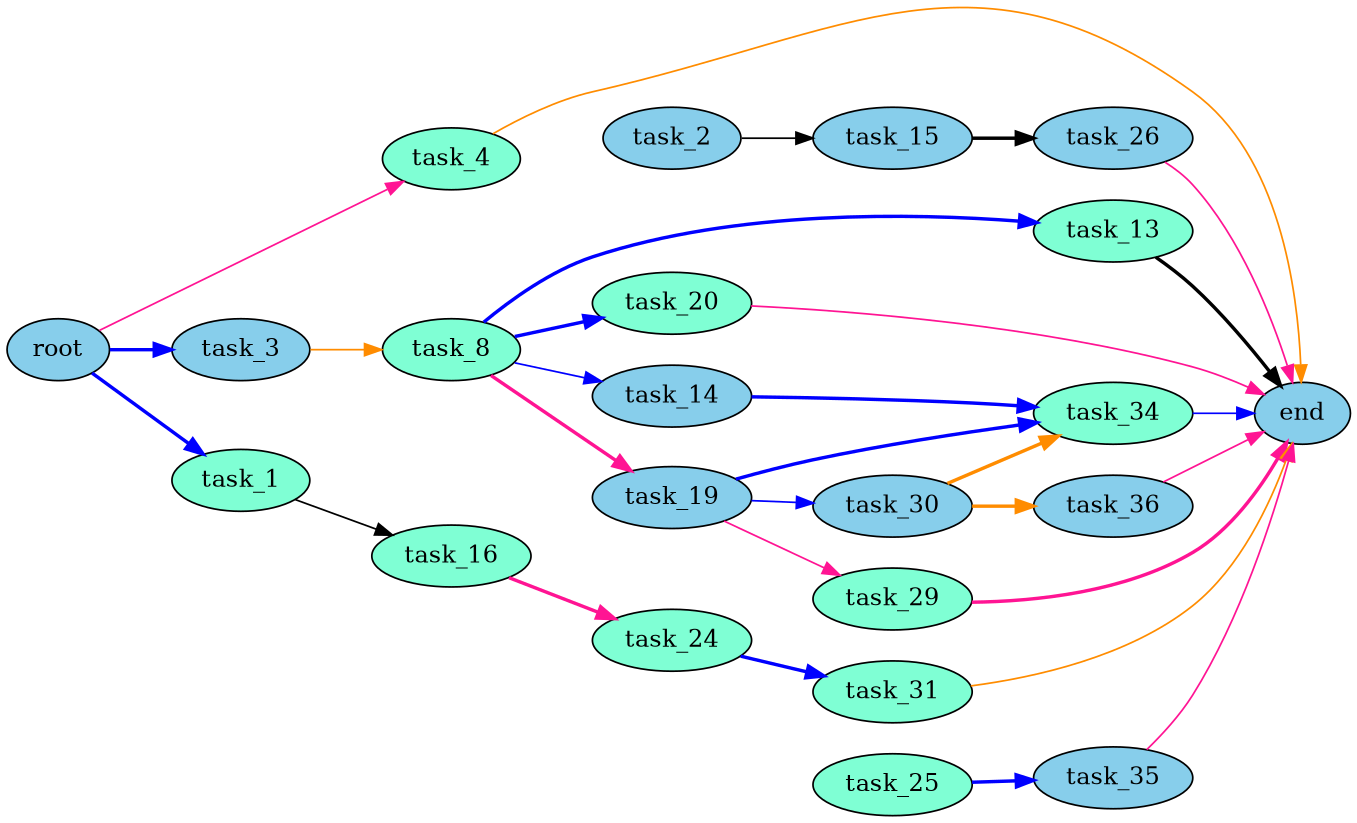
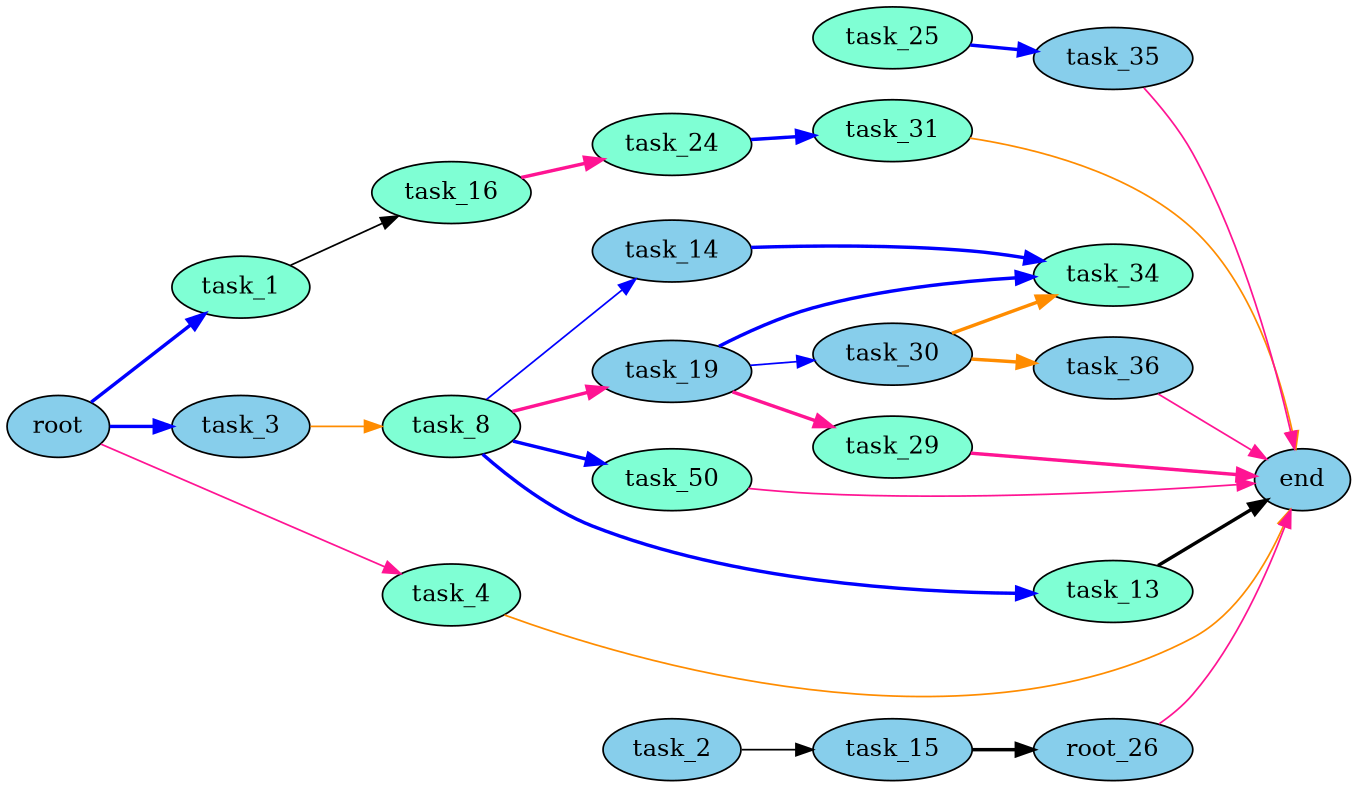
(1113, 138) -> (1113, 750)
(672, 303) -> (672, 480)
(1215, 413) -> none
(774, 544) -> (774, 406)
